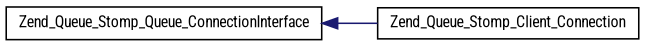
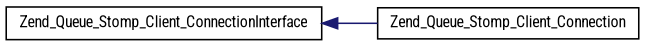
(164, 23) -> (164, 23)
